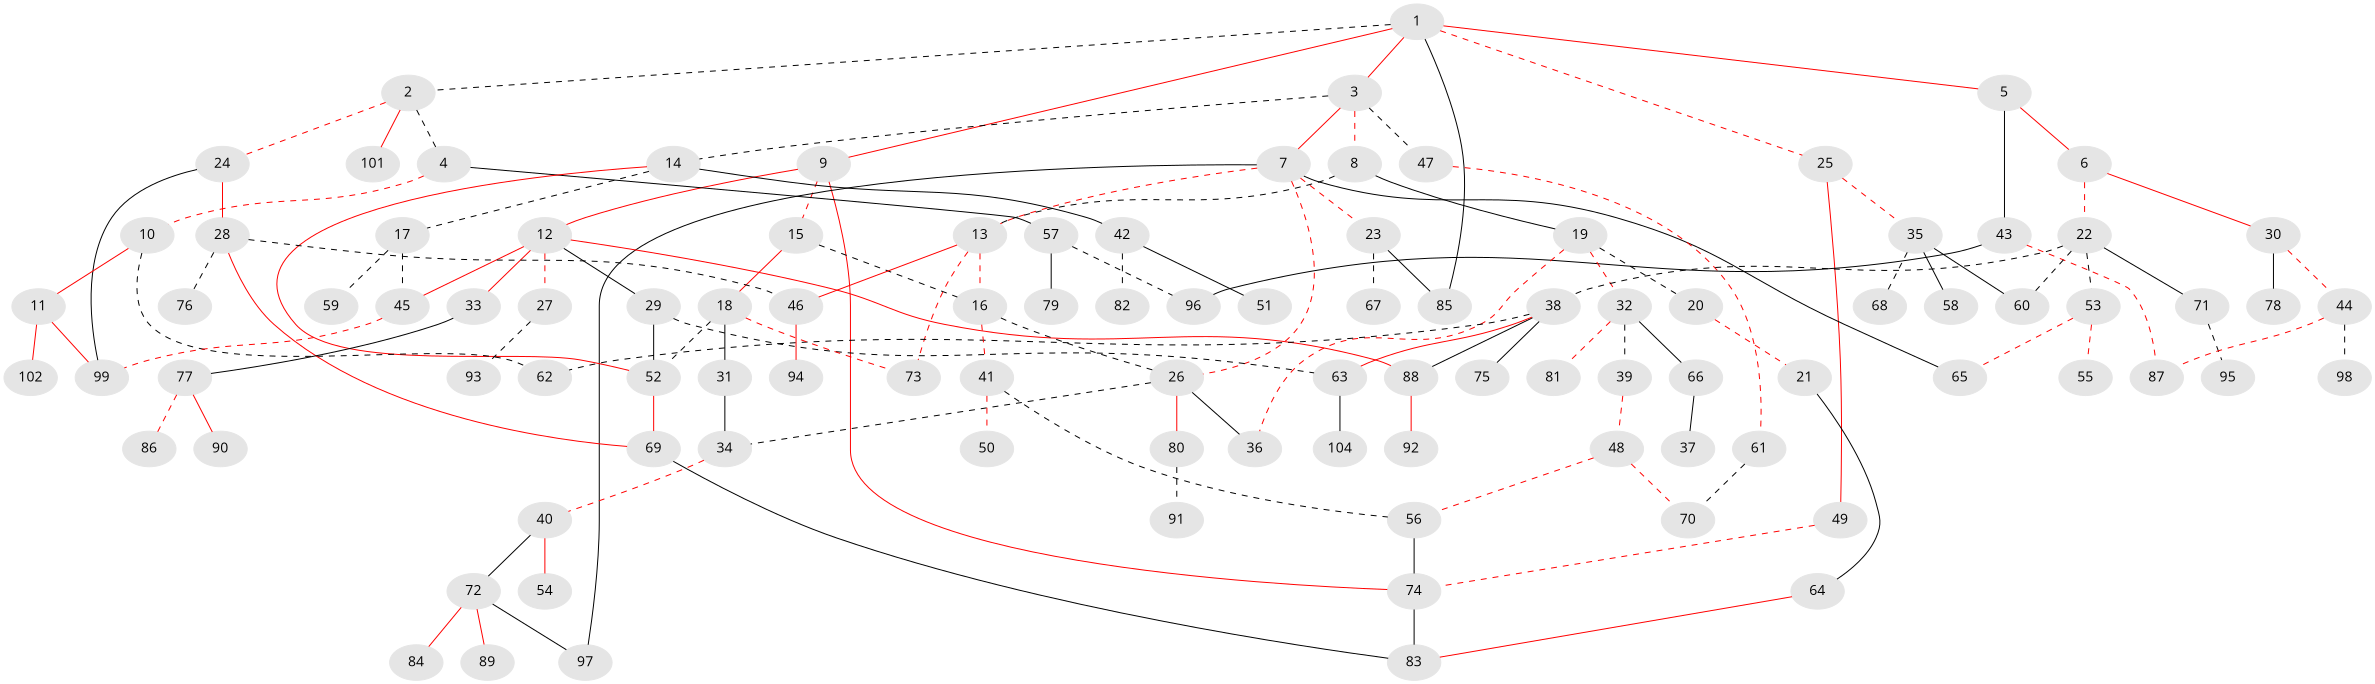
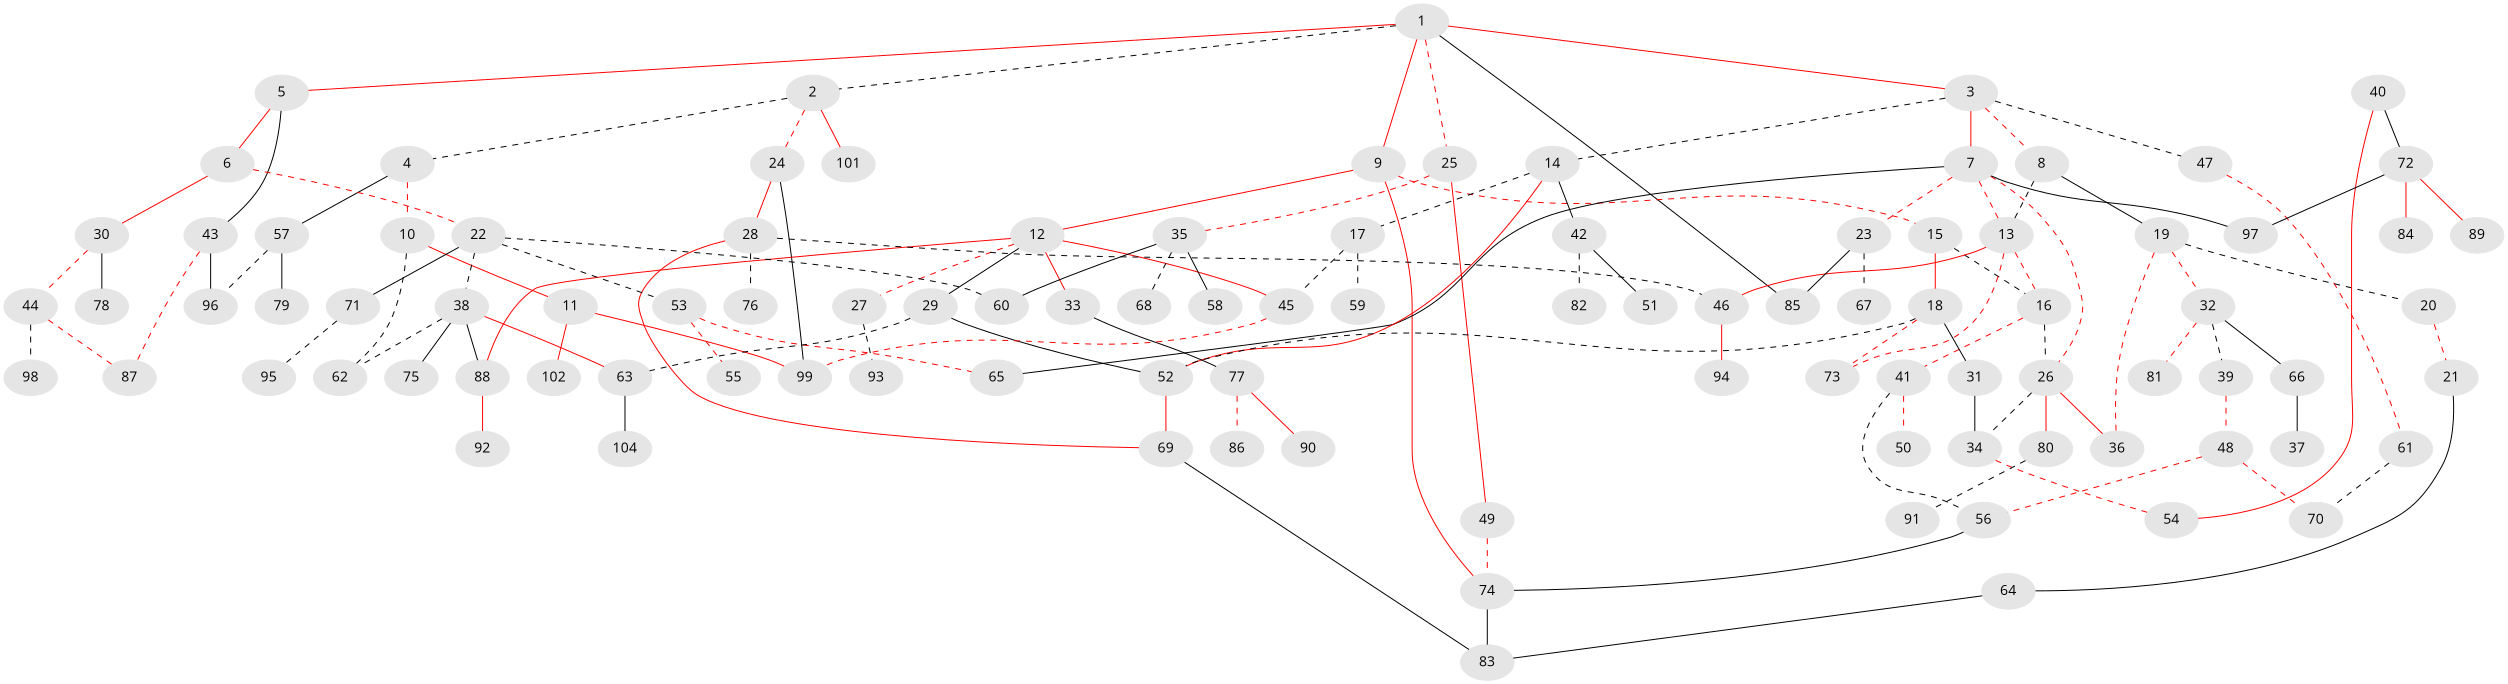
(1216, 413) -> (2082, 413)
(637, 487) -> (2067, 487)
(1616, 627) -> (1748, 627)
